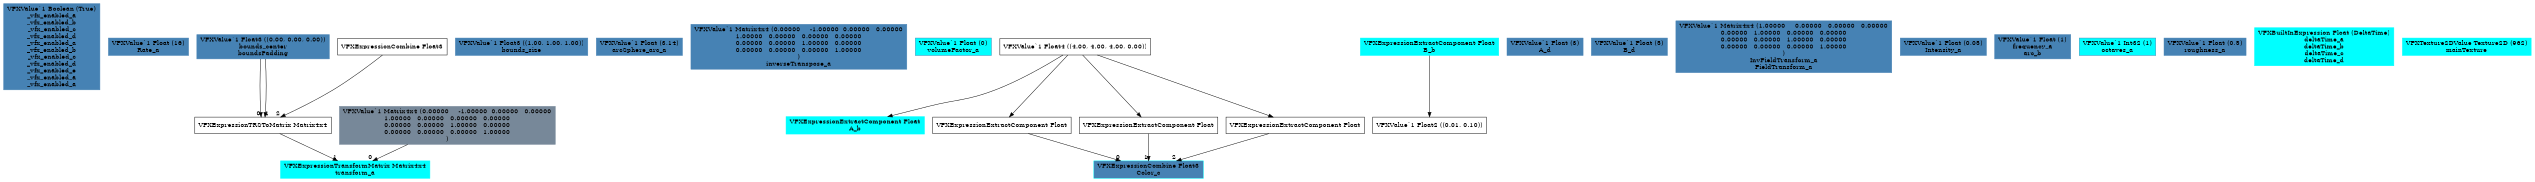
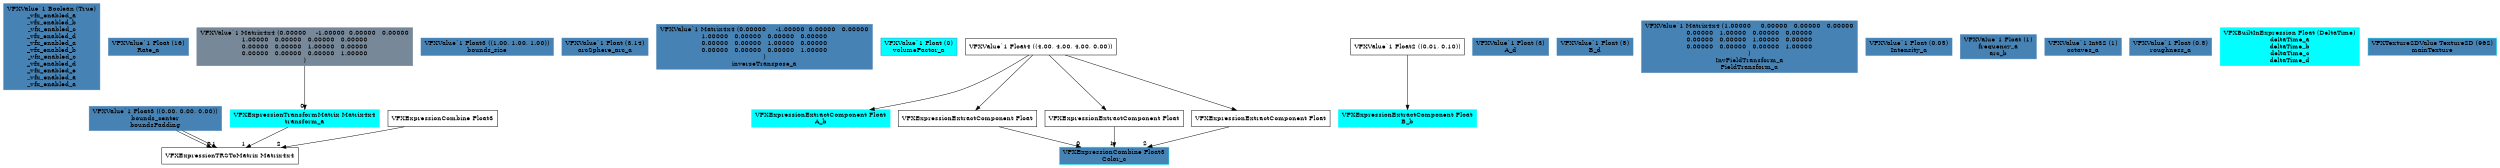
(2118, 47) -> (2083, 47)
(2467, 47) -> (2432, 47)
(1430, 84) -> (1408, 80)
(307, 146) -> (269, 136)
